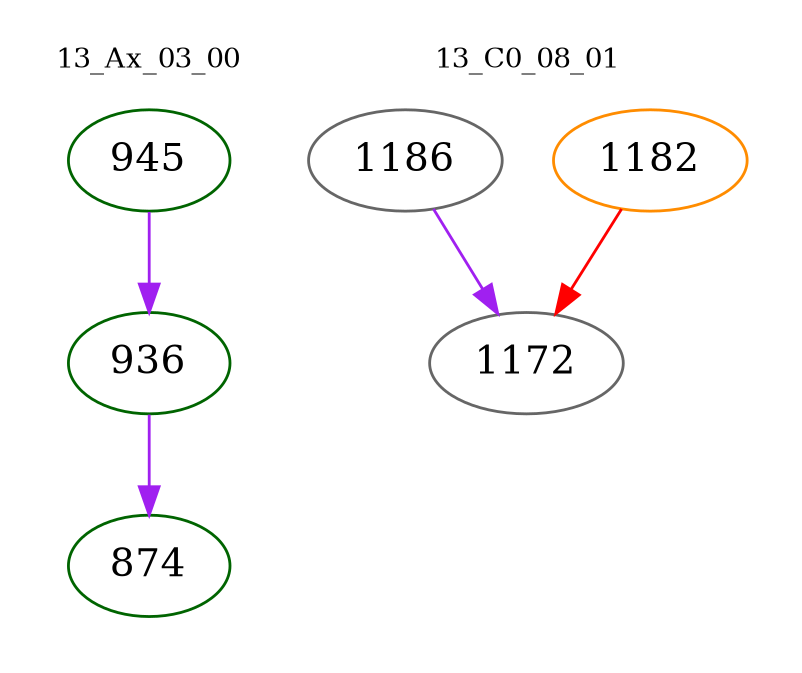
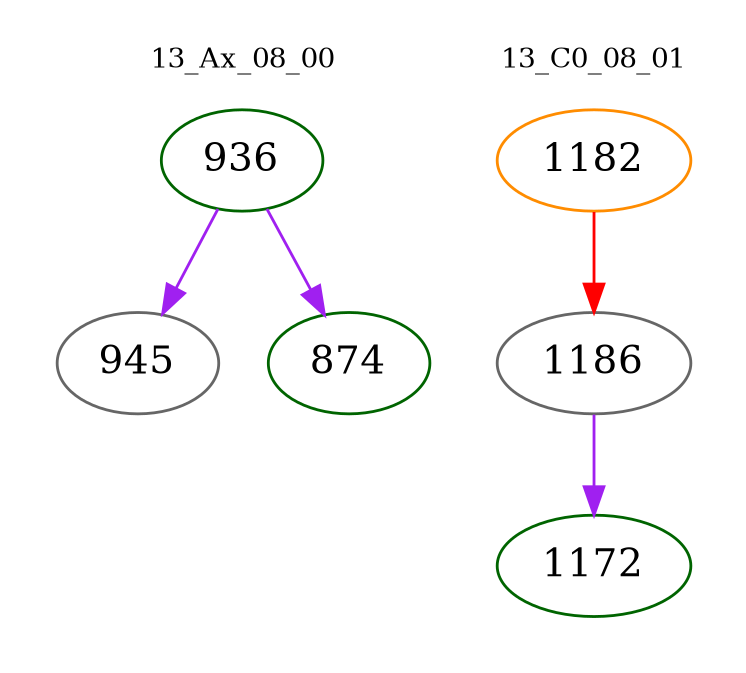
(149, 61) -> (244, 61)
(149, 160) -> (138, 363)
(149, 248) -> (197, 249)
(596, 249) -> (594, 248)
(526, 363) -> (594, 566)
